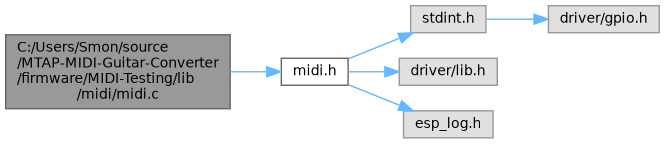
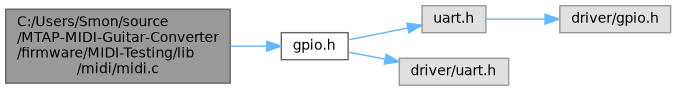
(448, 19) -> (454, 19)
(315, 72) -> (315, 46)
(448, 72) -> (454, 72)
(448, 124) -> none
